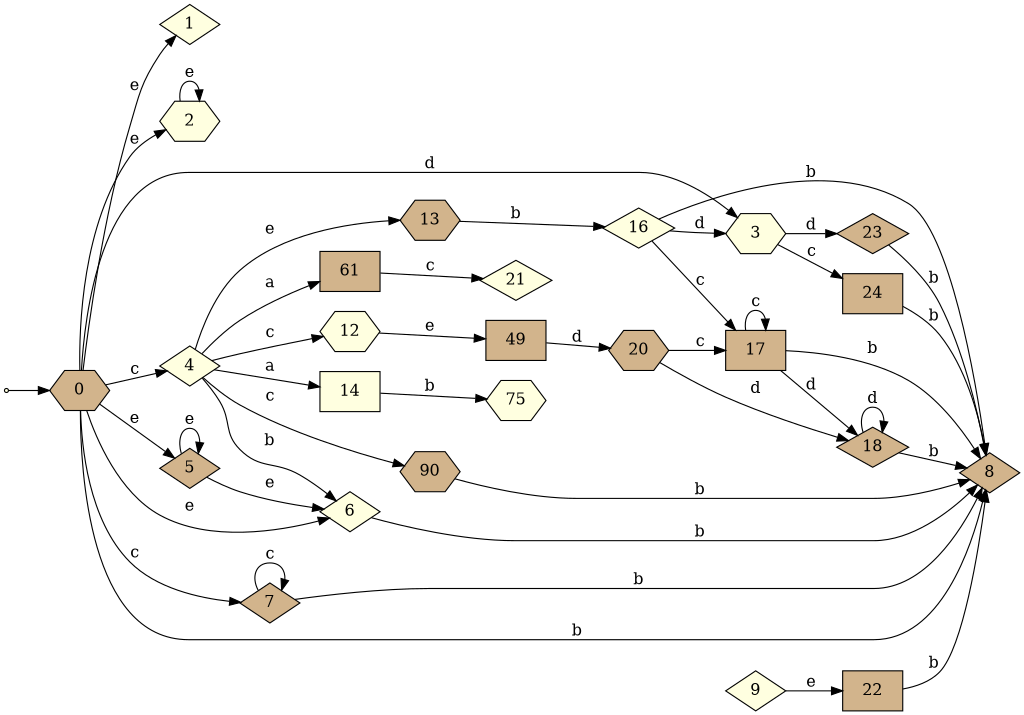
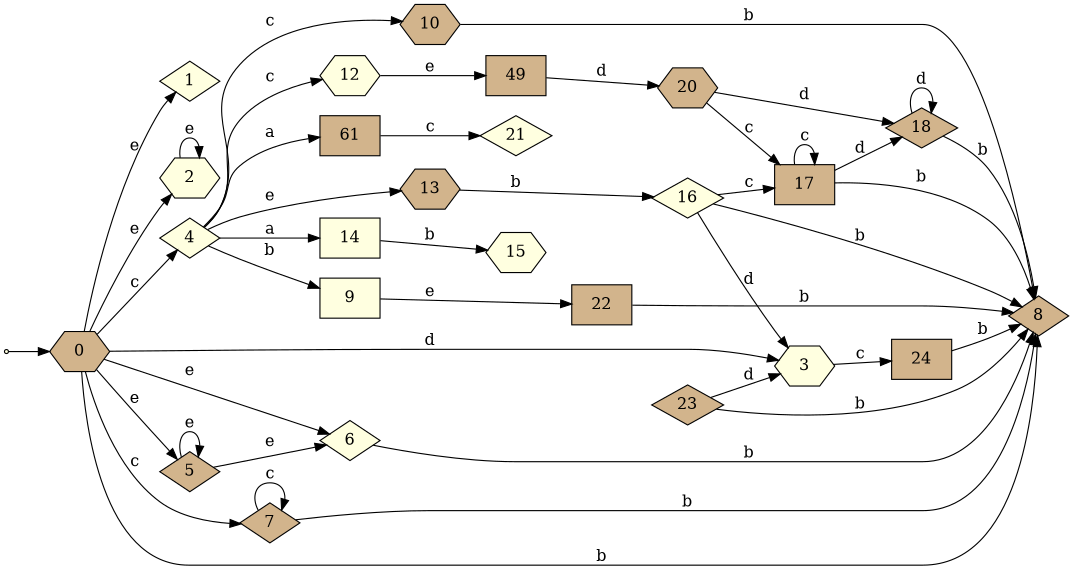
(806, 234) -> (740, 387)
(516, 400) -> (516, 253)
(246, 455) -> (258, 266)
(430, 472) -> (430, 24)
(756, 691) -> (350, 298)
